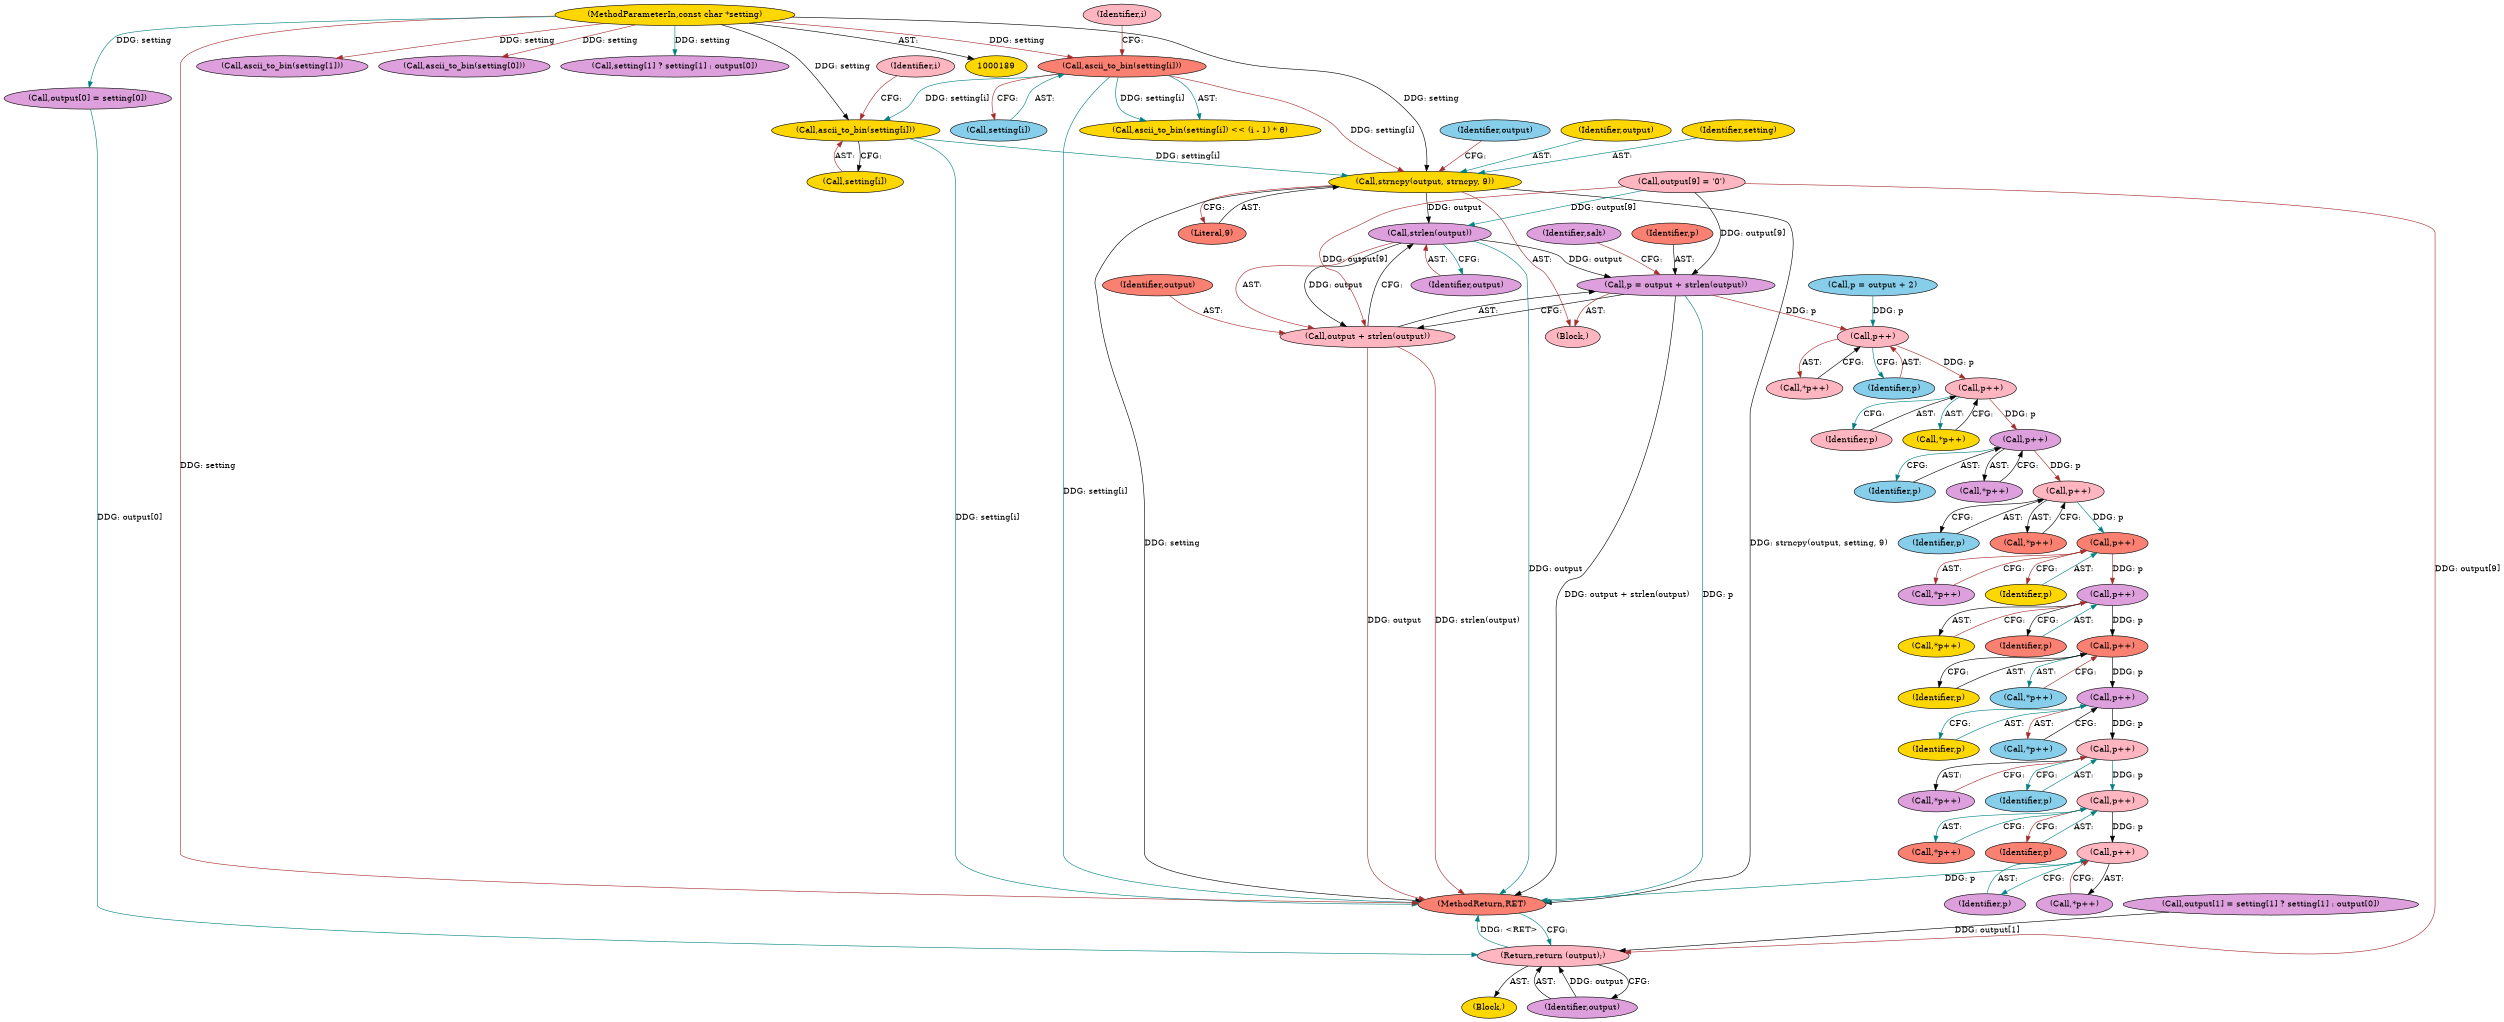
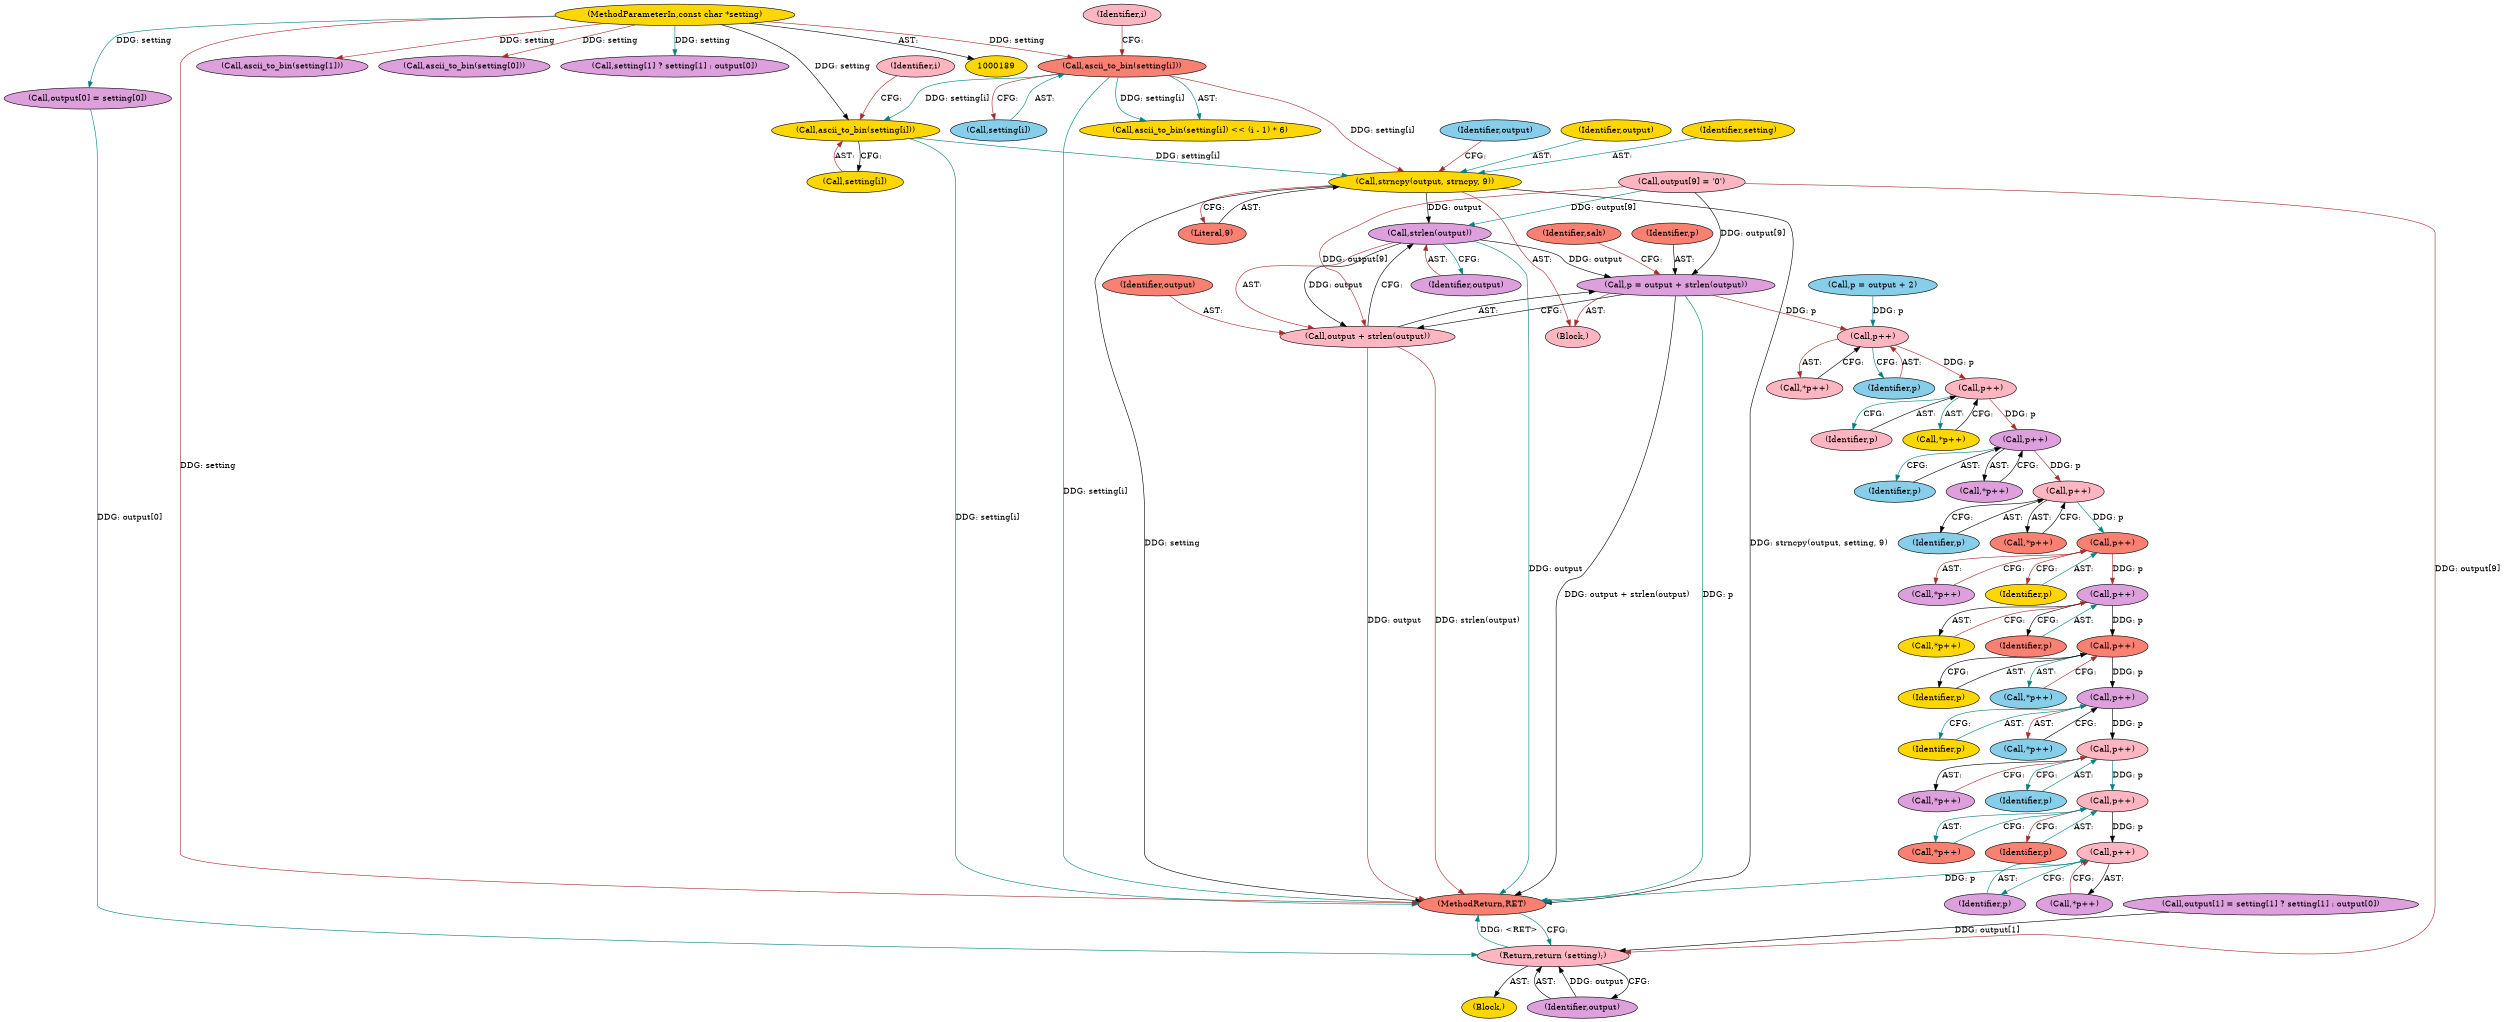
(1137, 35) -> none
(1574, 234) -> (1574, 234)
(1553, 956) -> (1553, 956)
